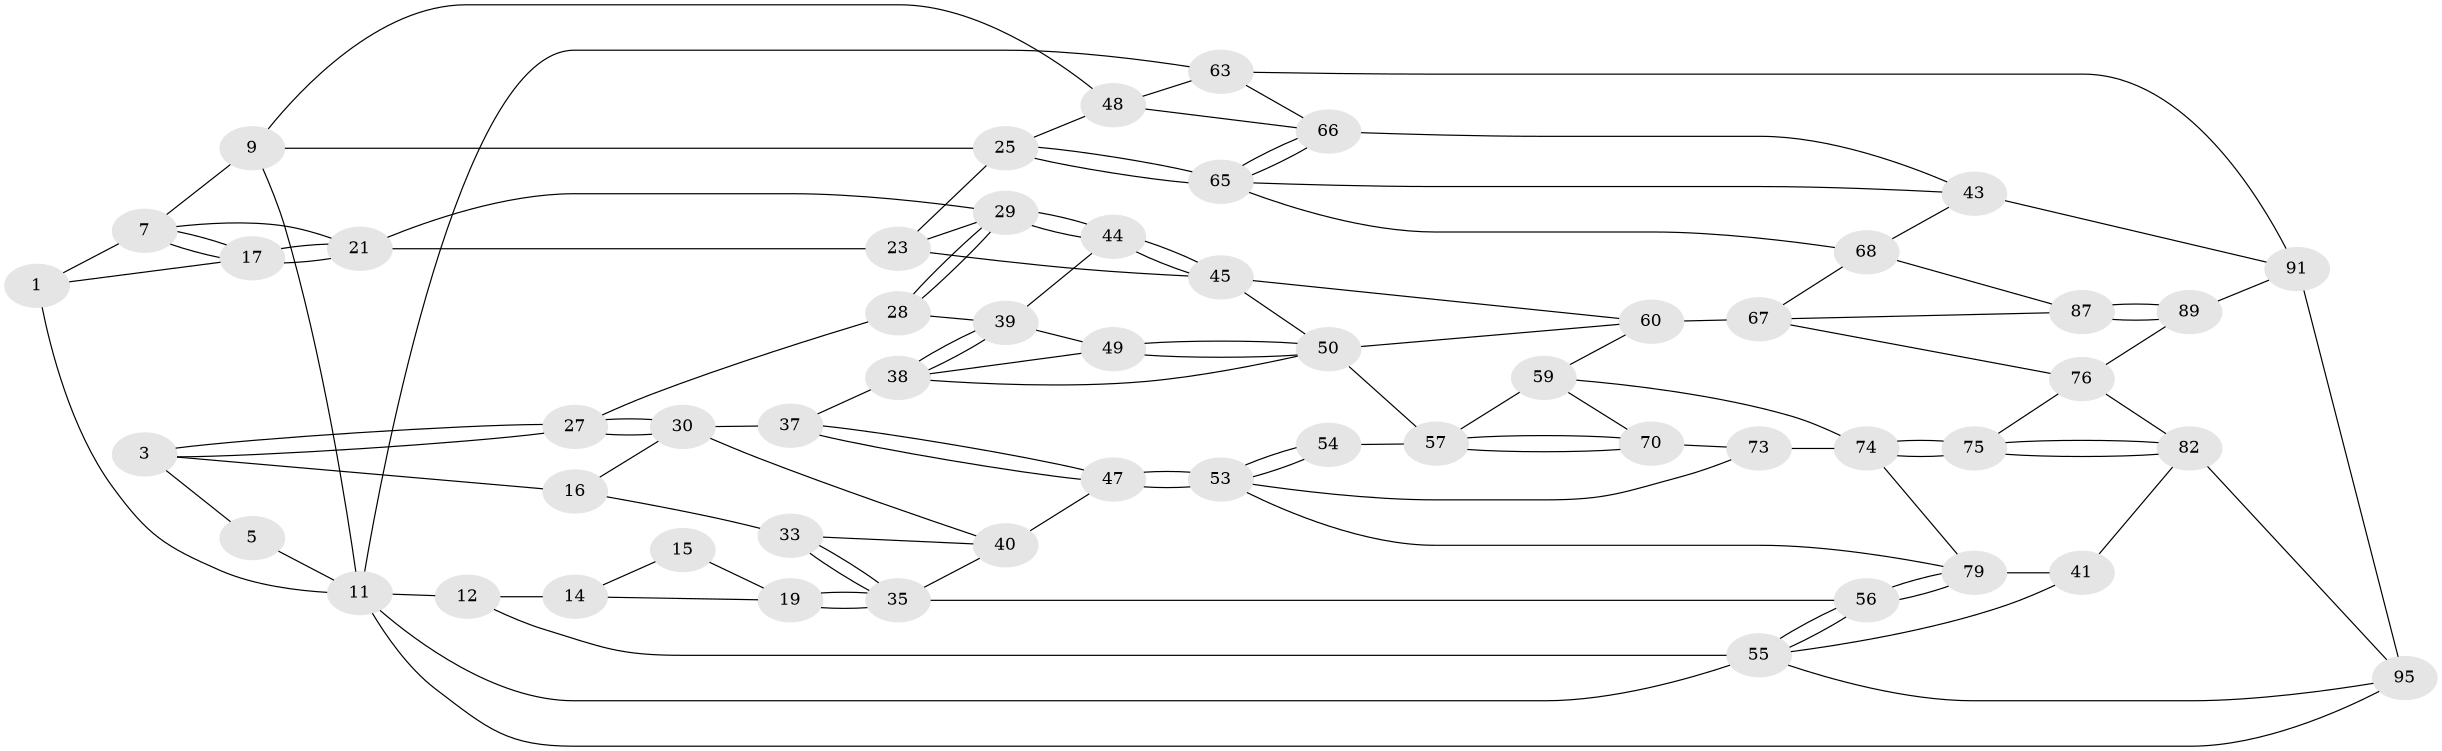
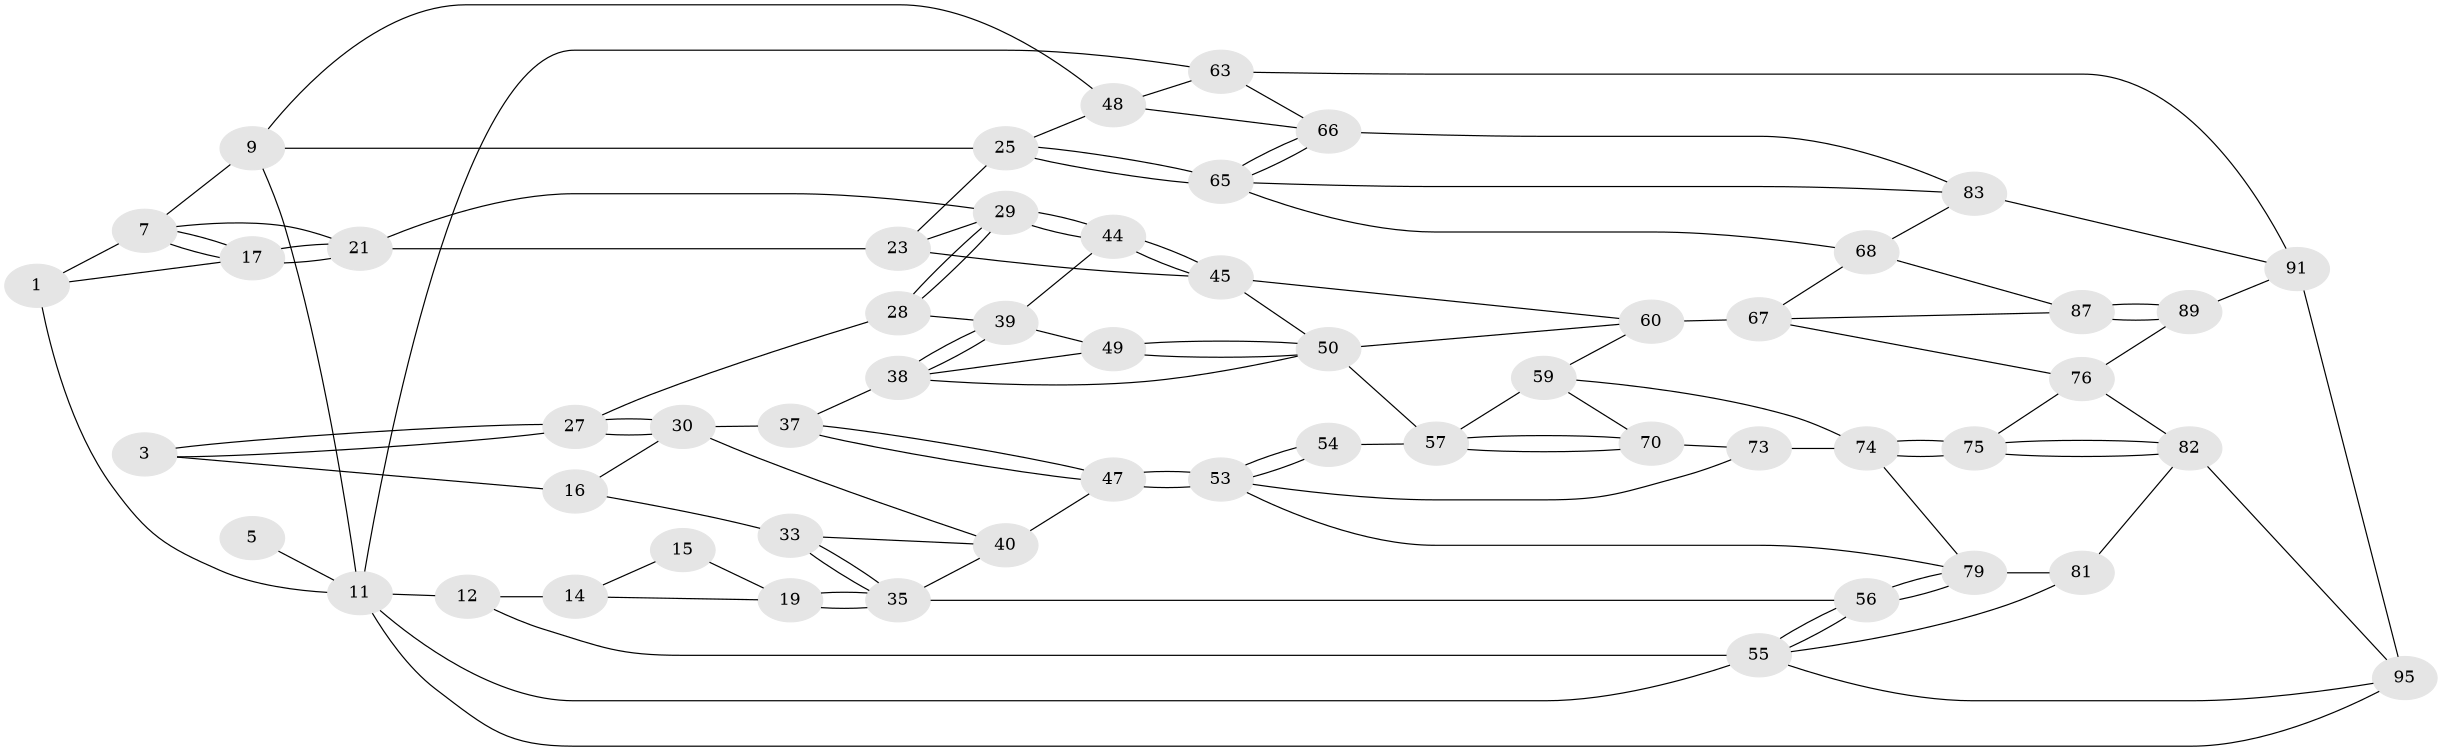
(1974, 194) -> (1974, 194)
(198, 496) -> none
(2082, 573) -> (2082, 573)
